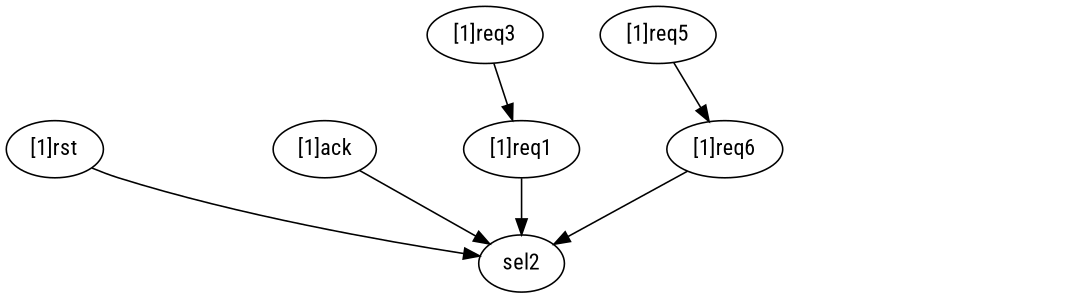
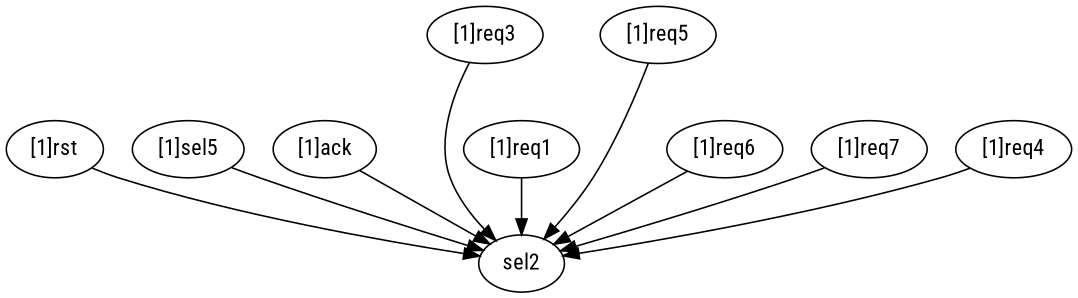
(501, 84) -> (445, 149)
(687, 85) -> (609, 150)
none -> (188, 149)
none -> (869, 149)
none -> (1014, 149)
